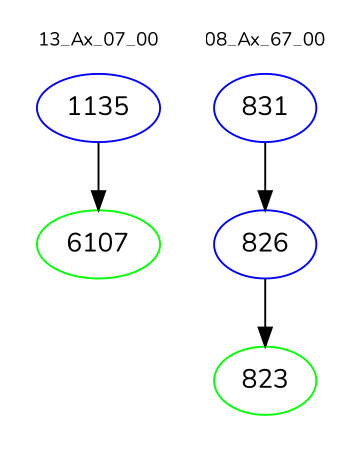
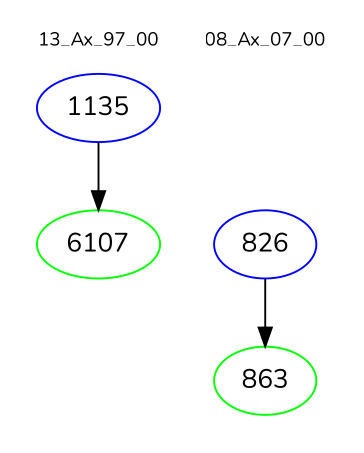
(99, 41) -> (99, 41)
(265, 41) -> (265, 41)
(265, 108) -> none
(265, 381) -> (265, 381)
